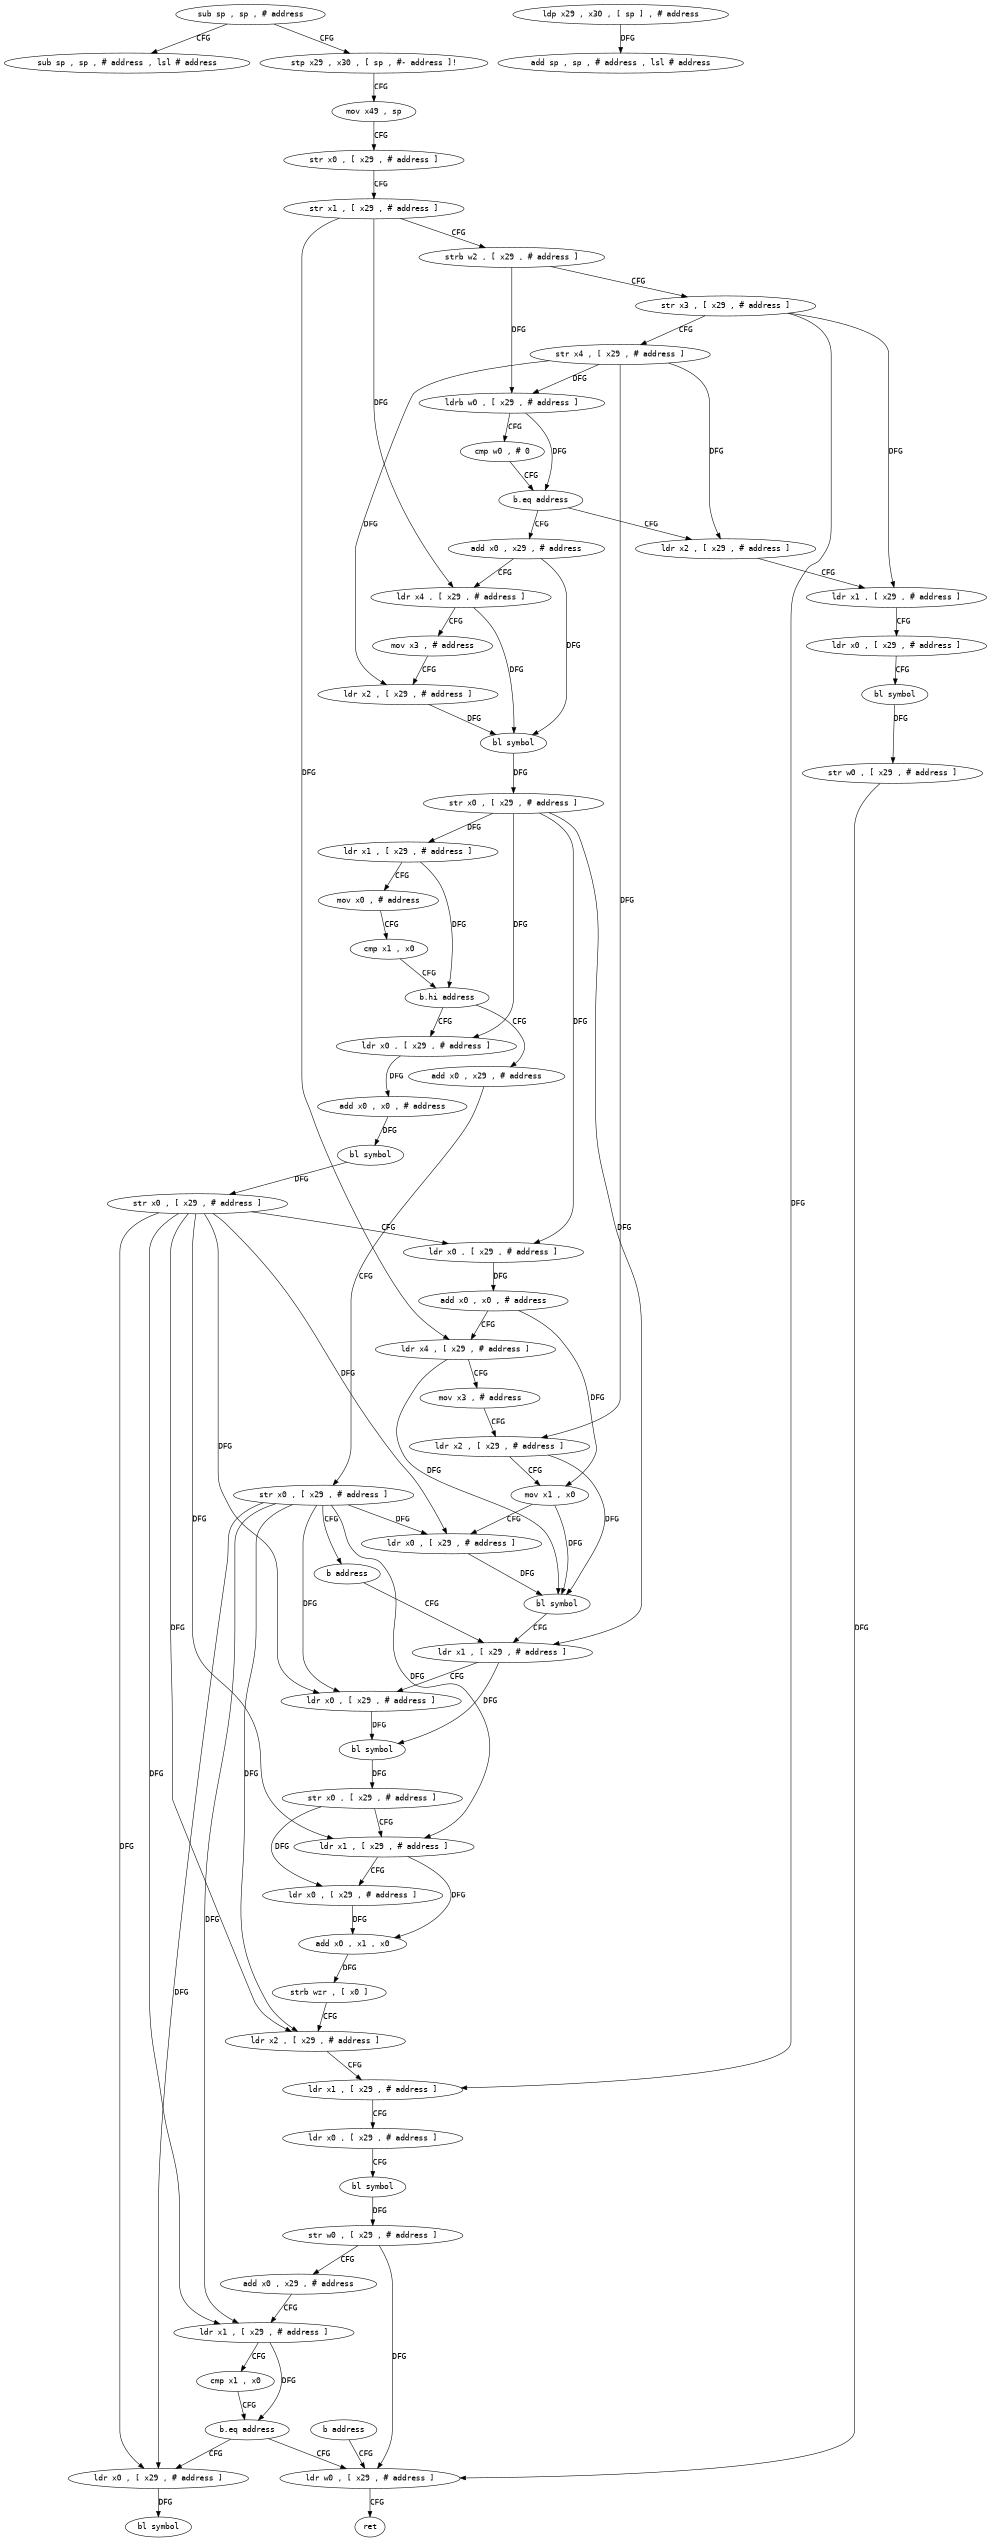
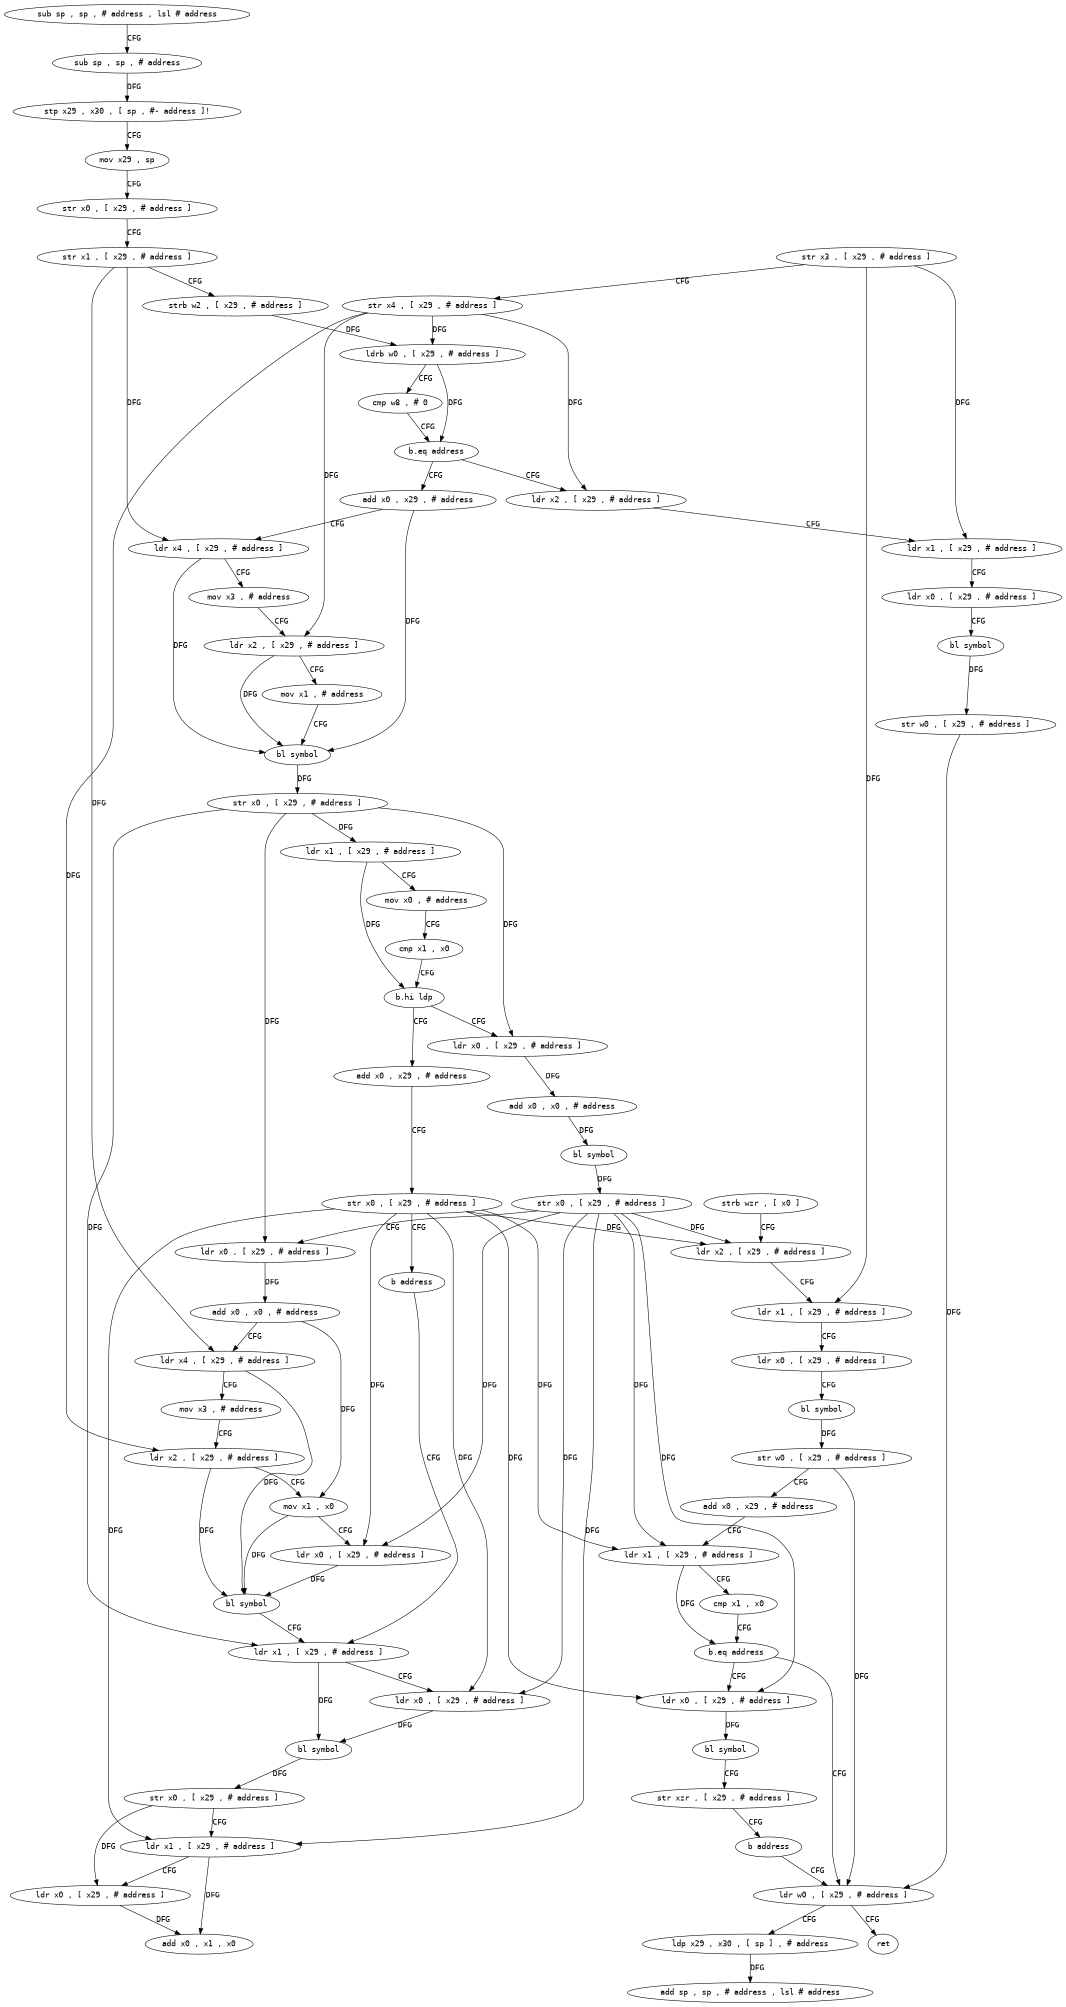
(192, 38) -> (127, 36)
(327, 39) -> (134, 87)
(374, 112) -> (127, 160)
(616, 281) -> none
(502, 452) -> (400, 403)
none -> (322, 695)
(447, 998) -> (414, 998)
none -> (724, 1798)
none -> (799, 1919)
(342, 1966) -> none
